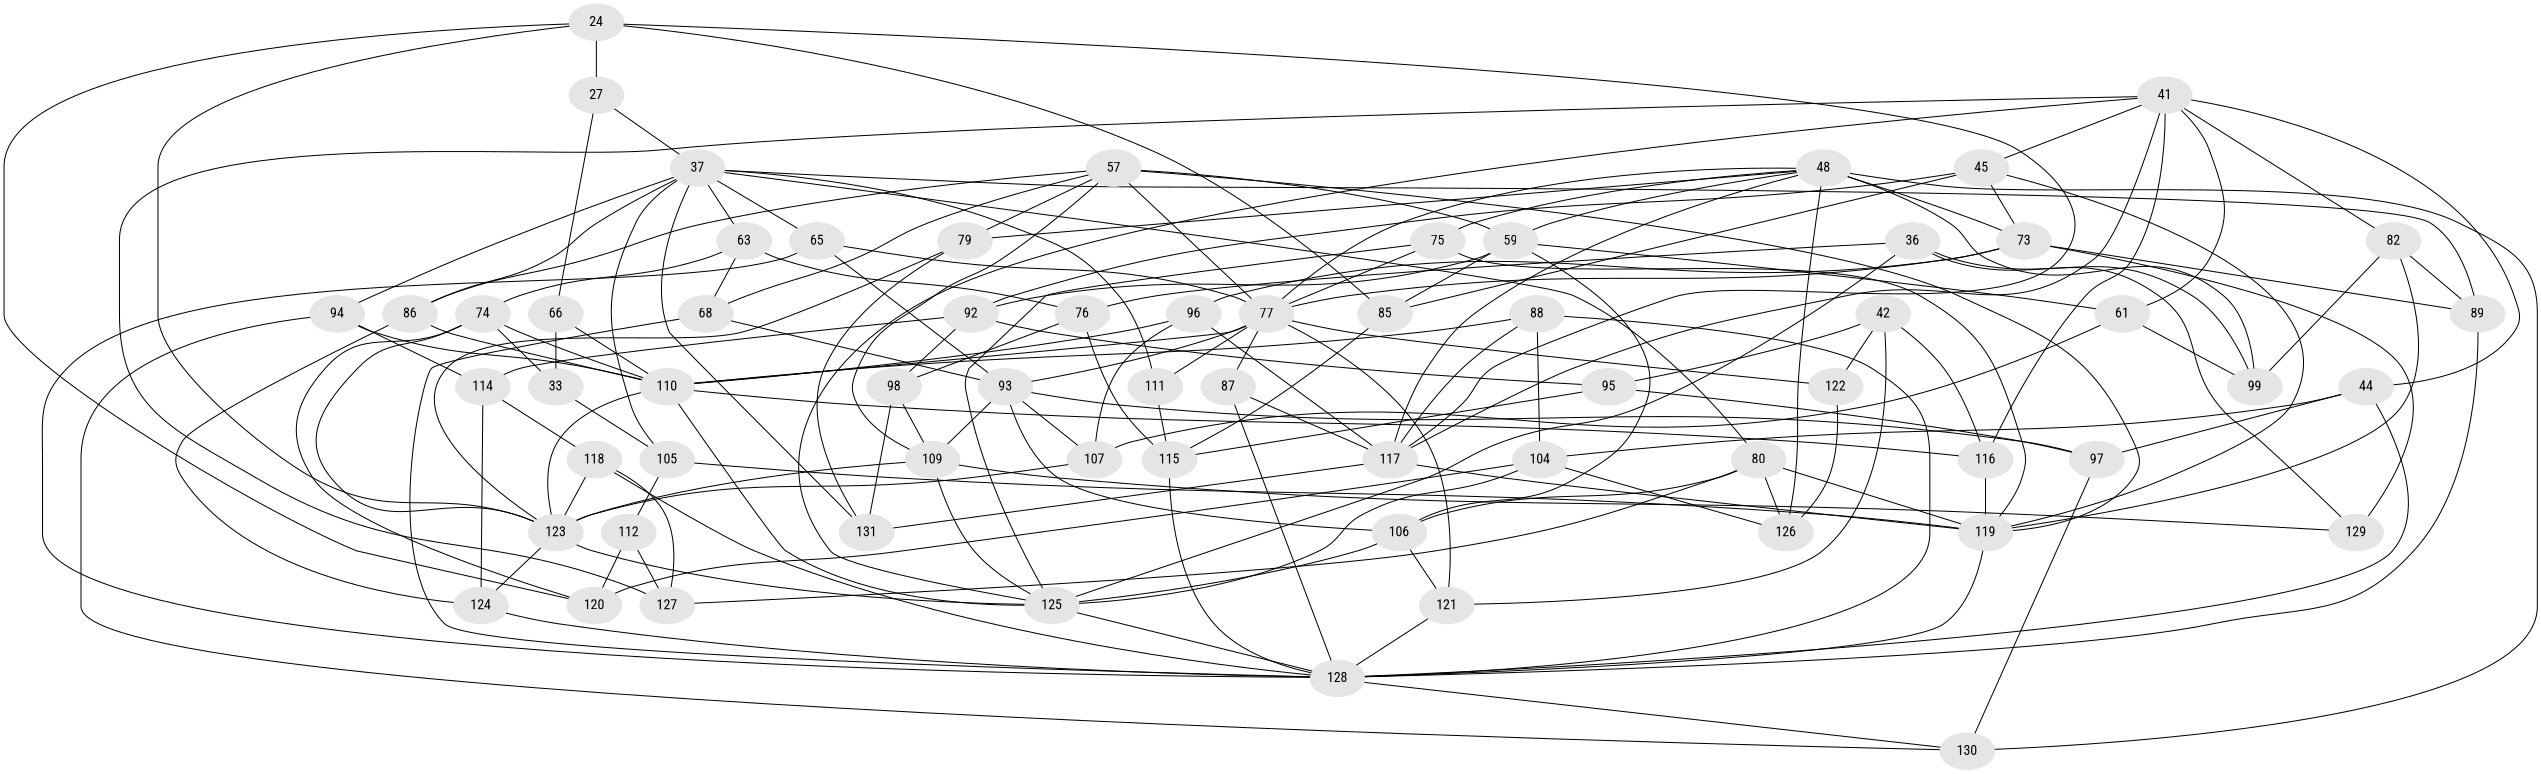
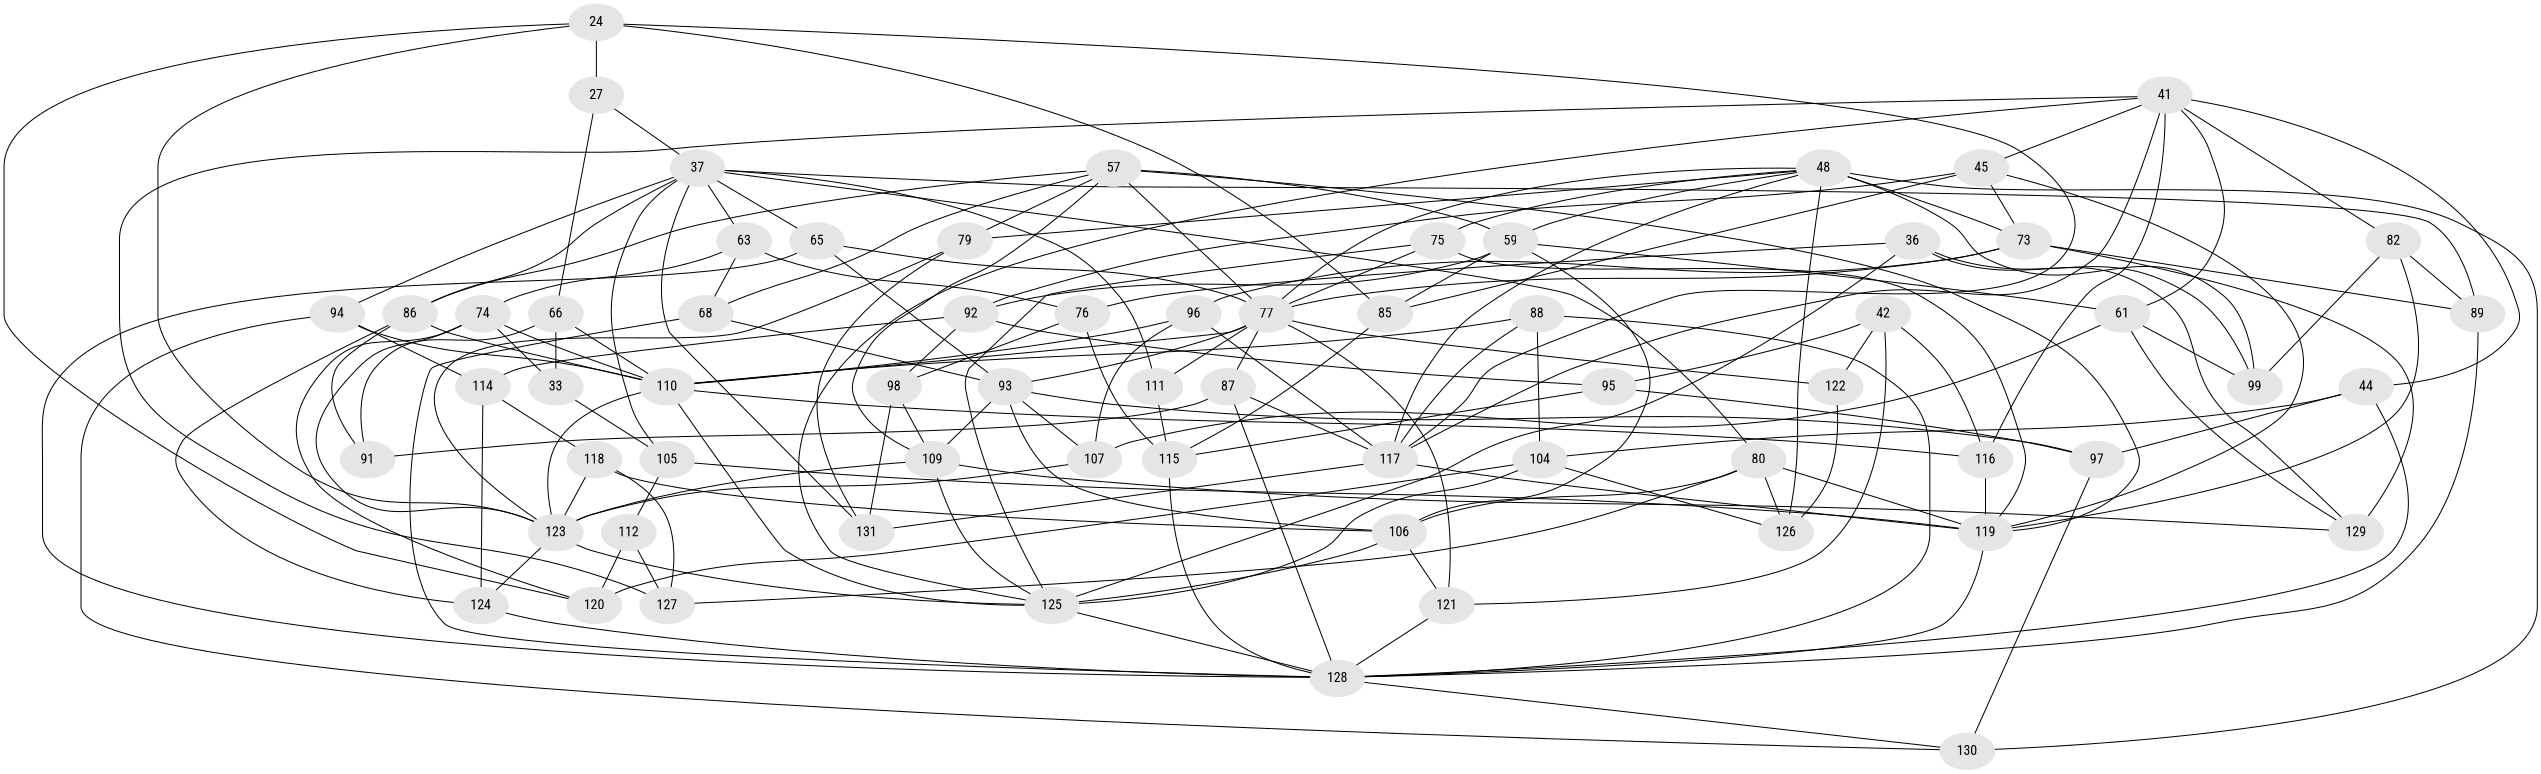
none -> (2221, 439)
none -> (368, 460)
(950, 613) -> (1030, 519)
